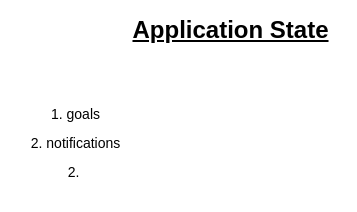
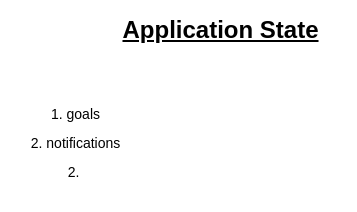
(231, 31) -> (221, 31)
